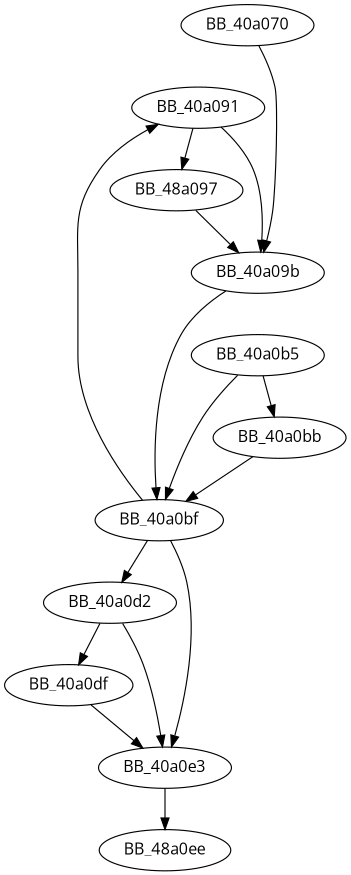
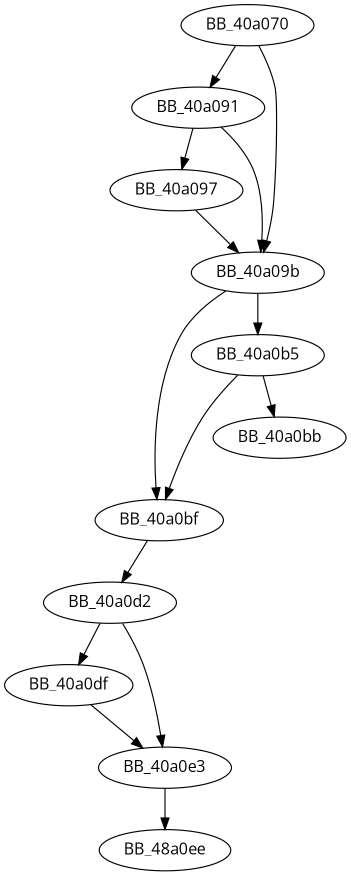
(176, 190) -> (176, 190)
none -> (258, 308)
(78, 309) -> (226, 62)
(224, 476) -> none
(191, 637) -> none
